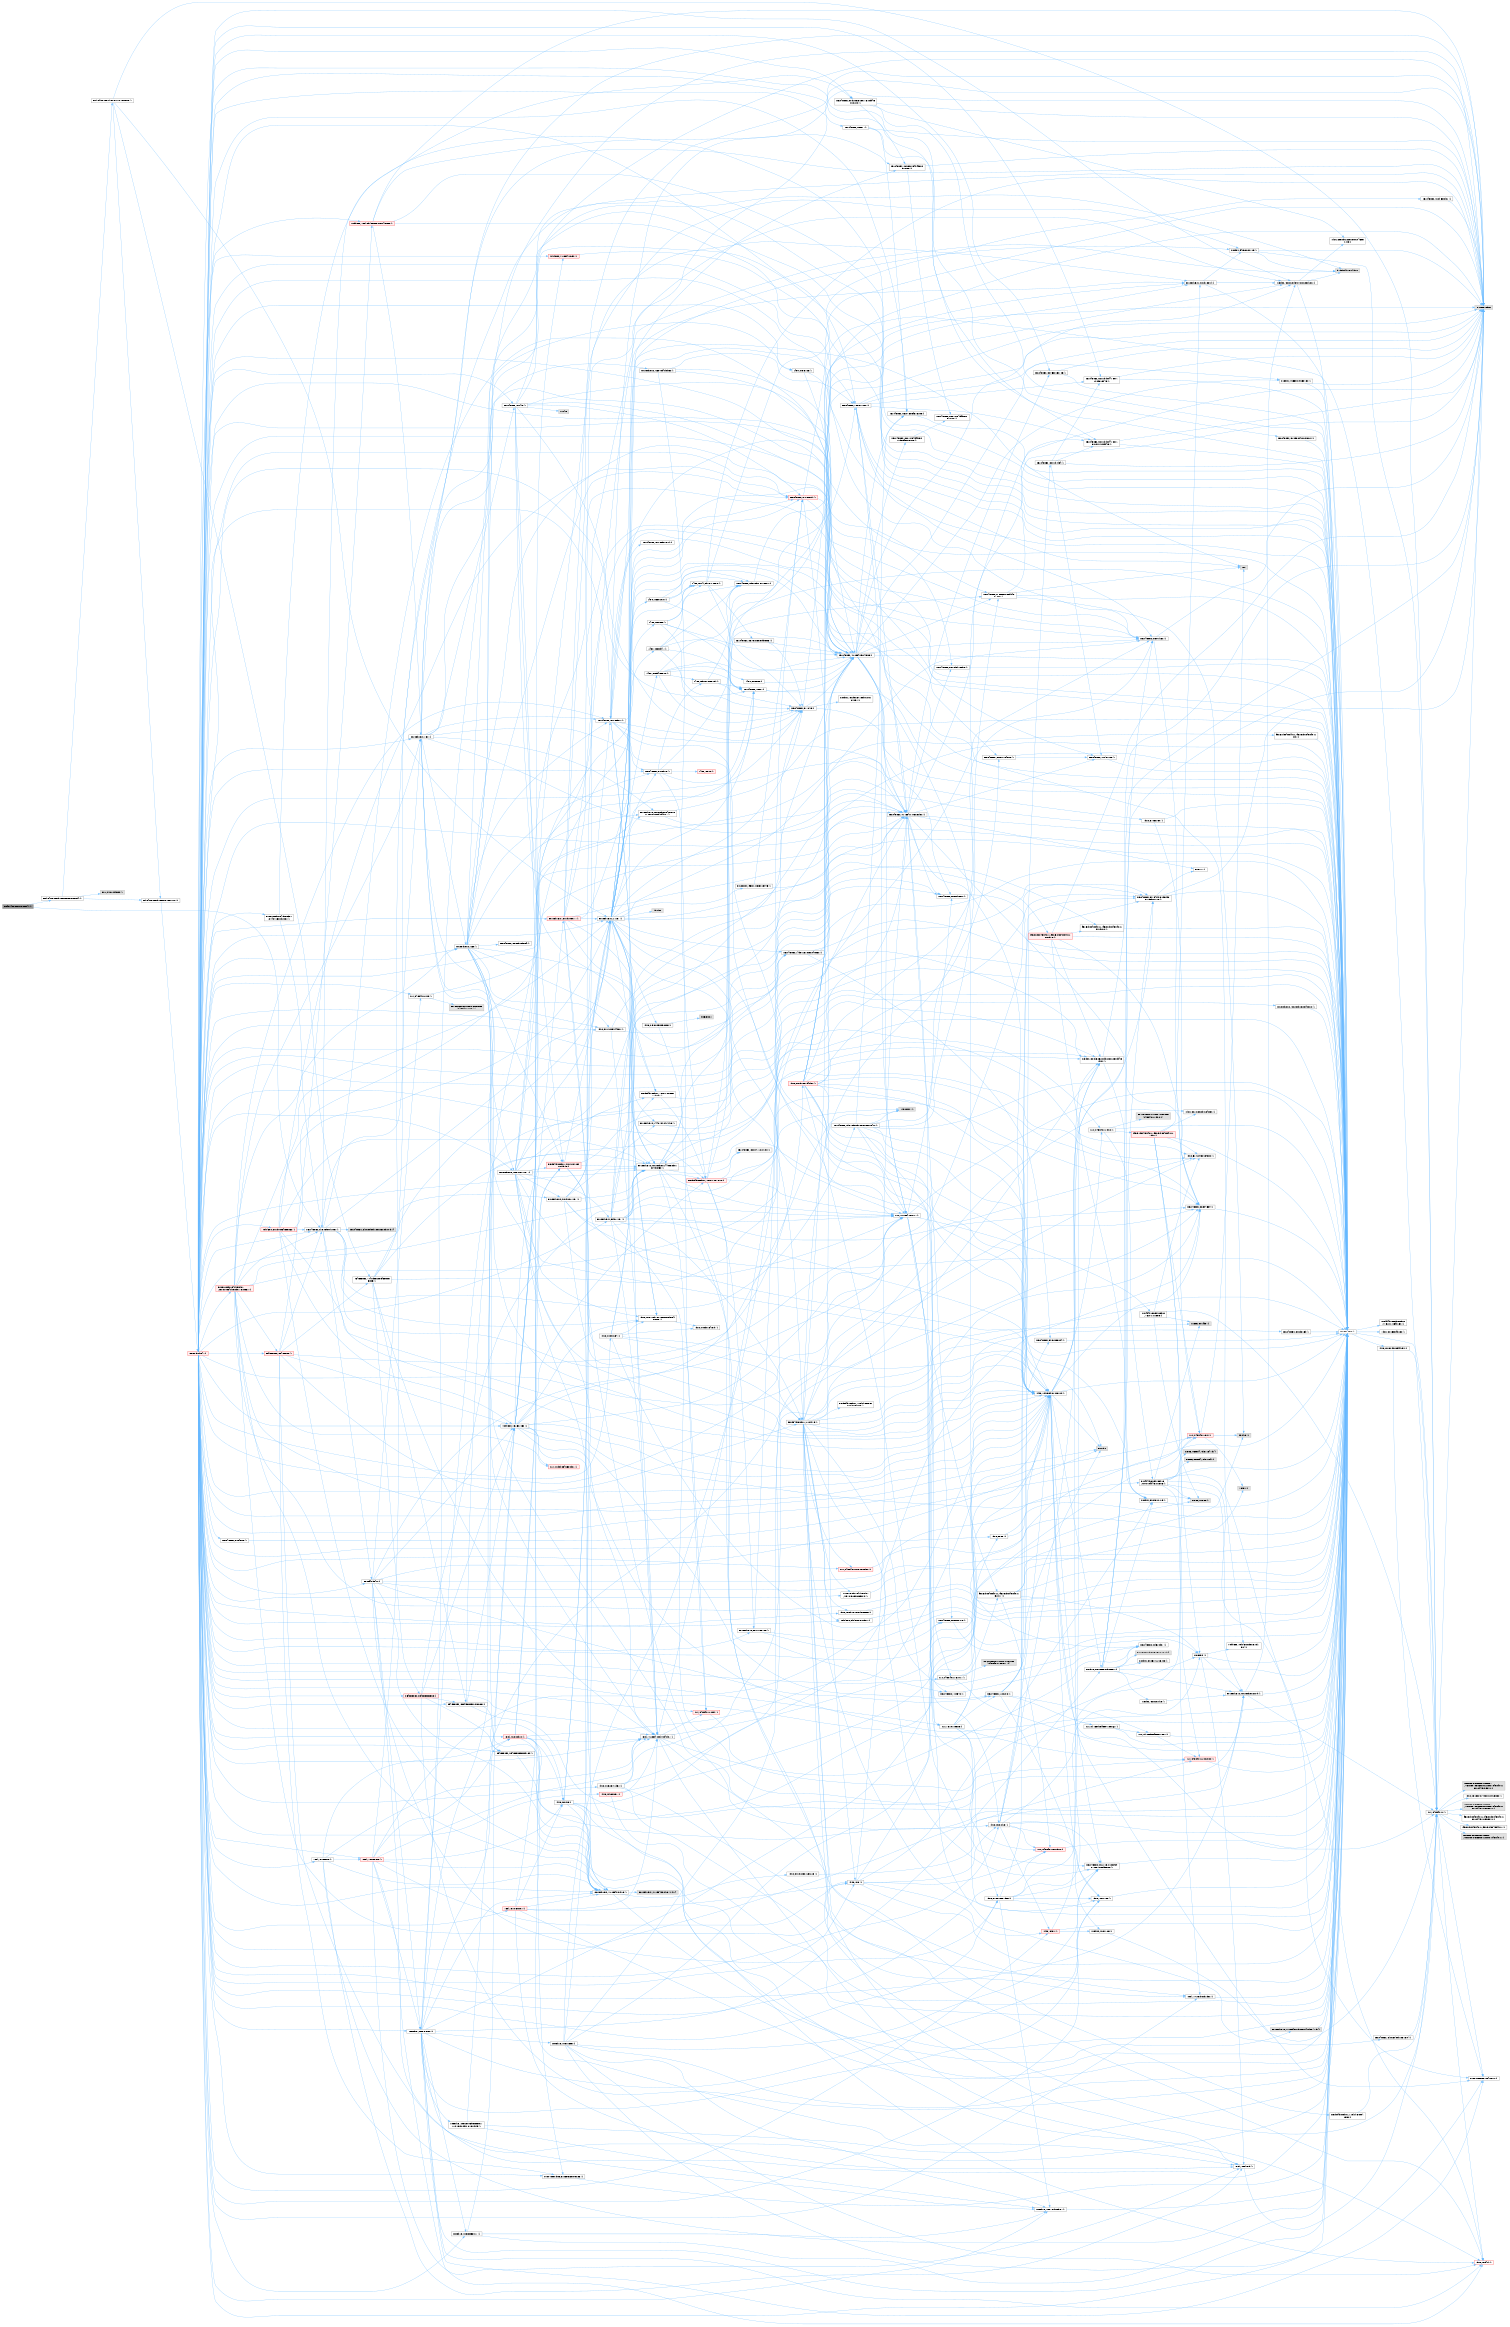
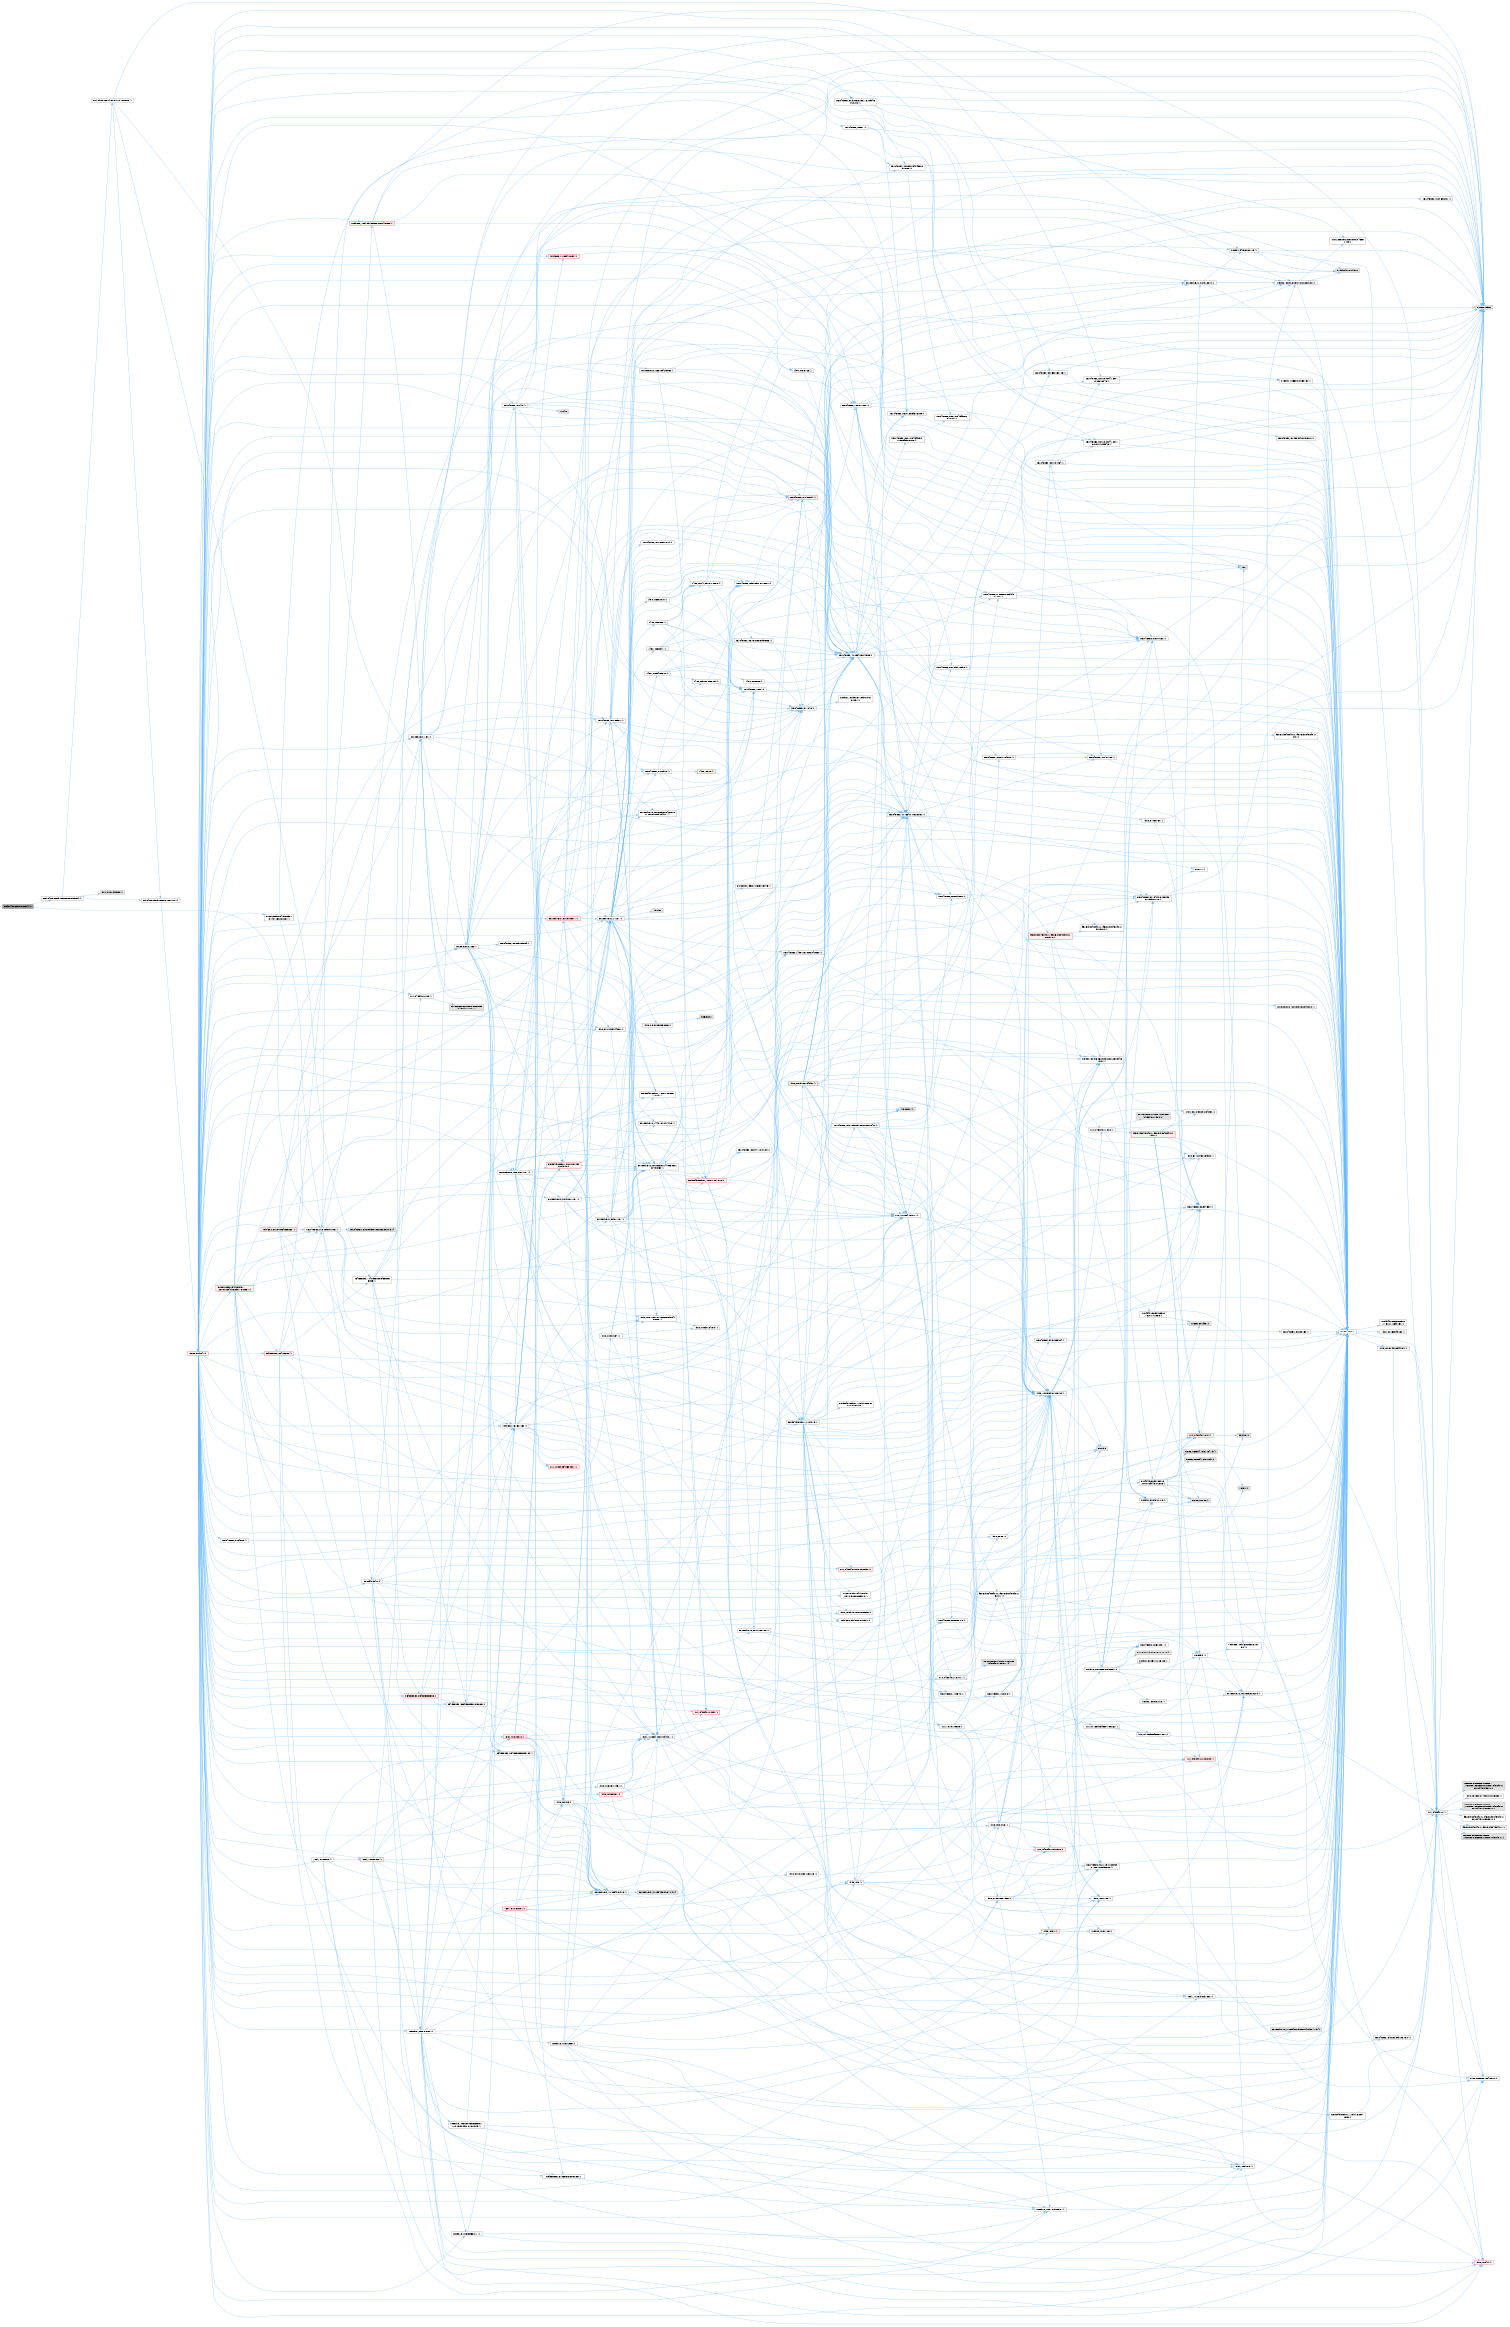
(564, 2177) -> (564, 2177)
